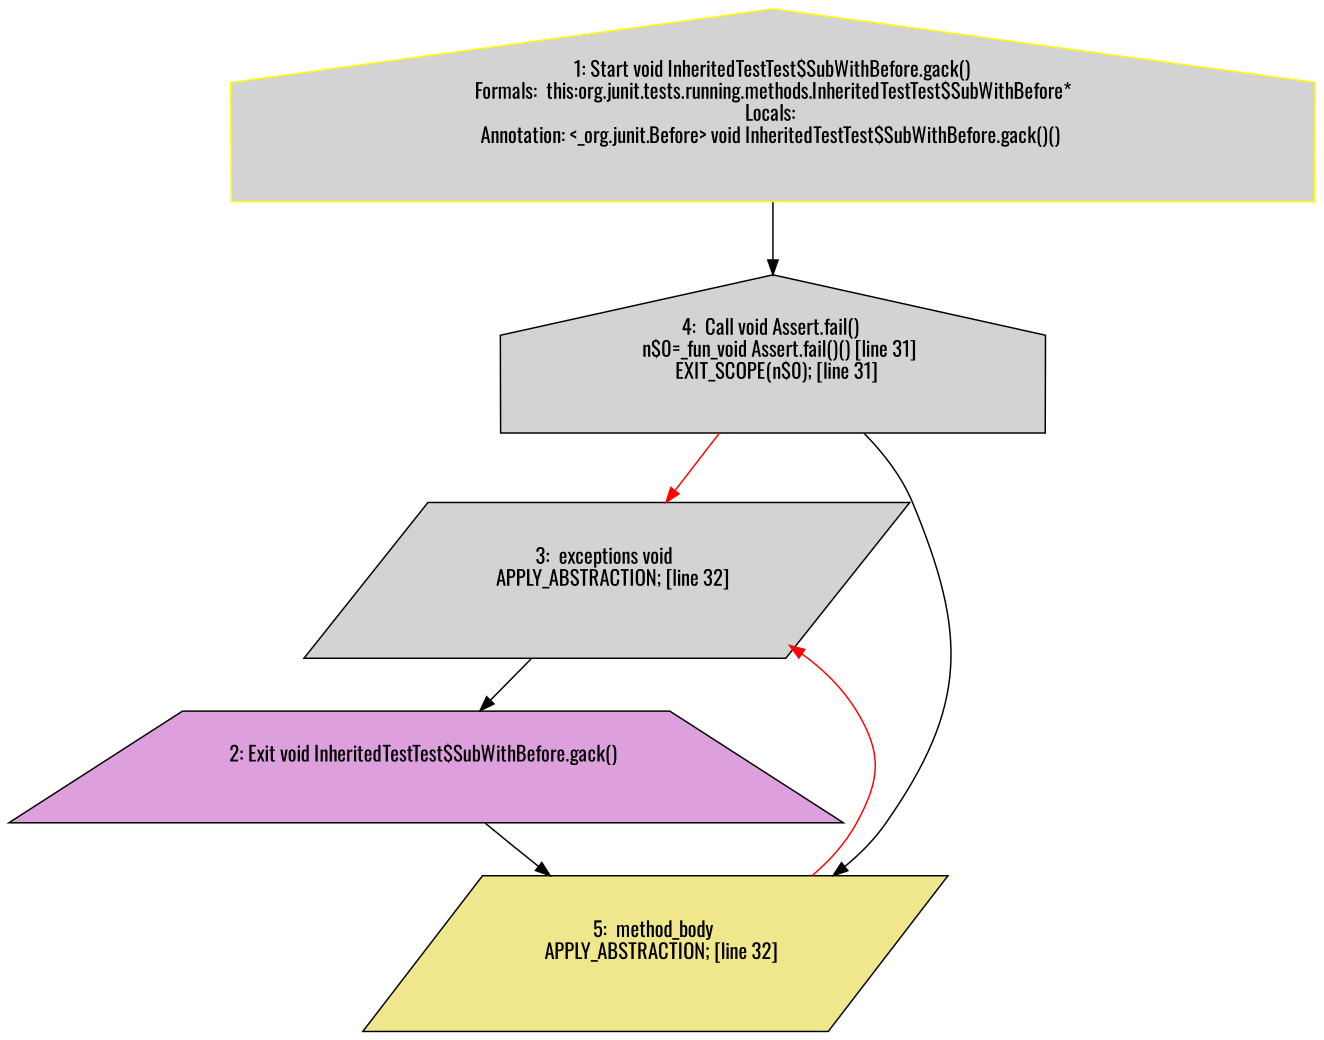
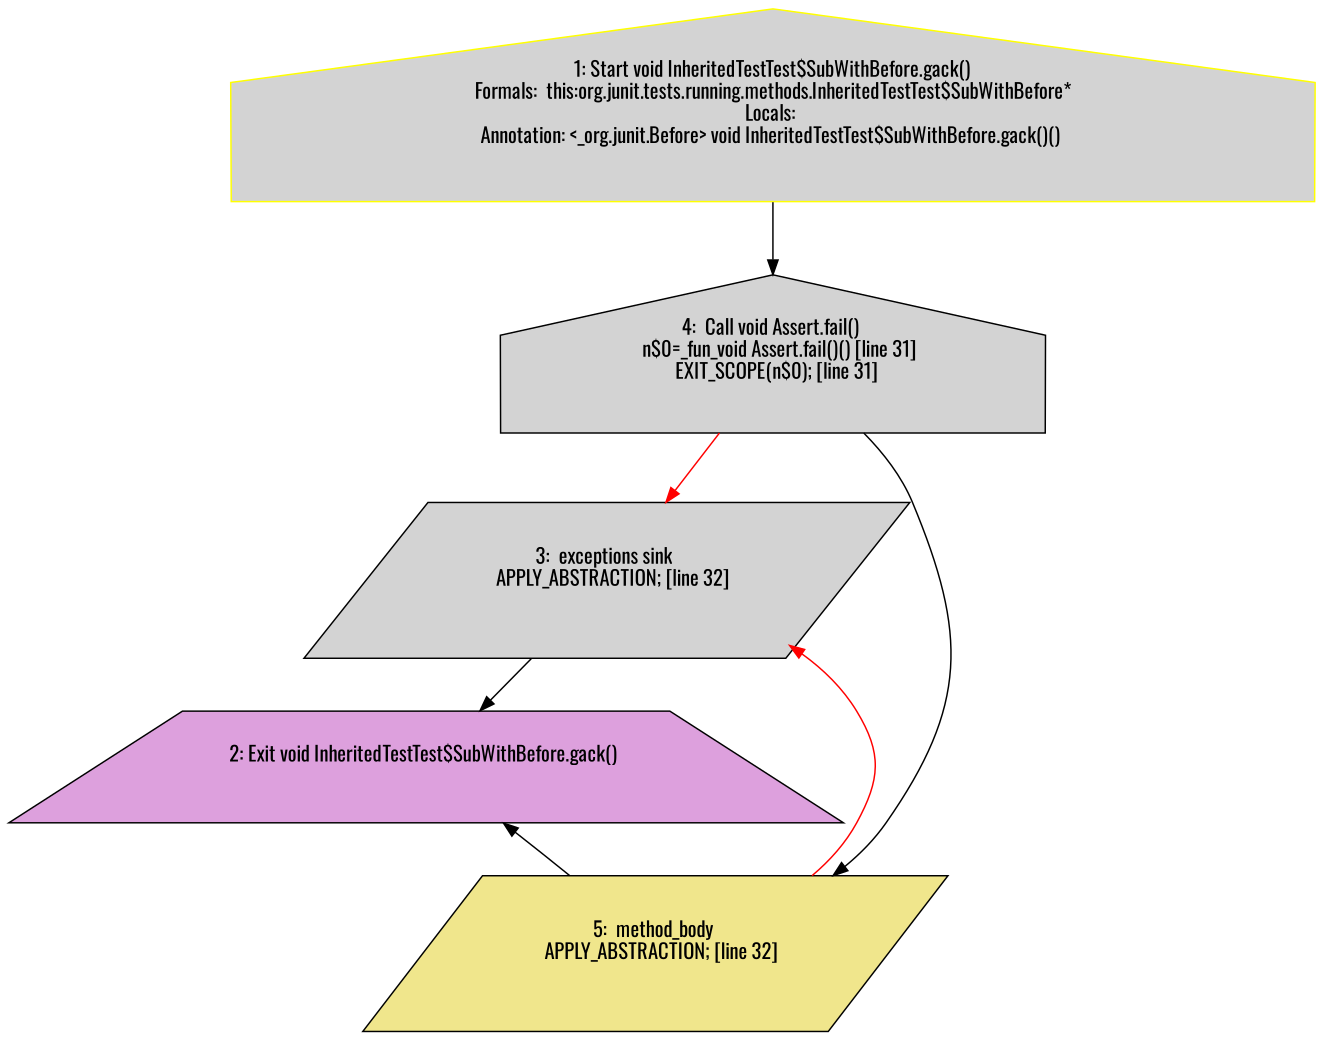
(607, 580) -> (607, 580)
(512, 845) -> (542, 854)
